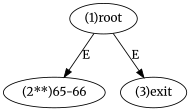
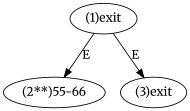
(104, 19) -> (104, 19)
(54, 92) -> (54, 92)
